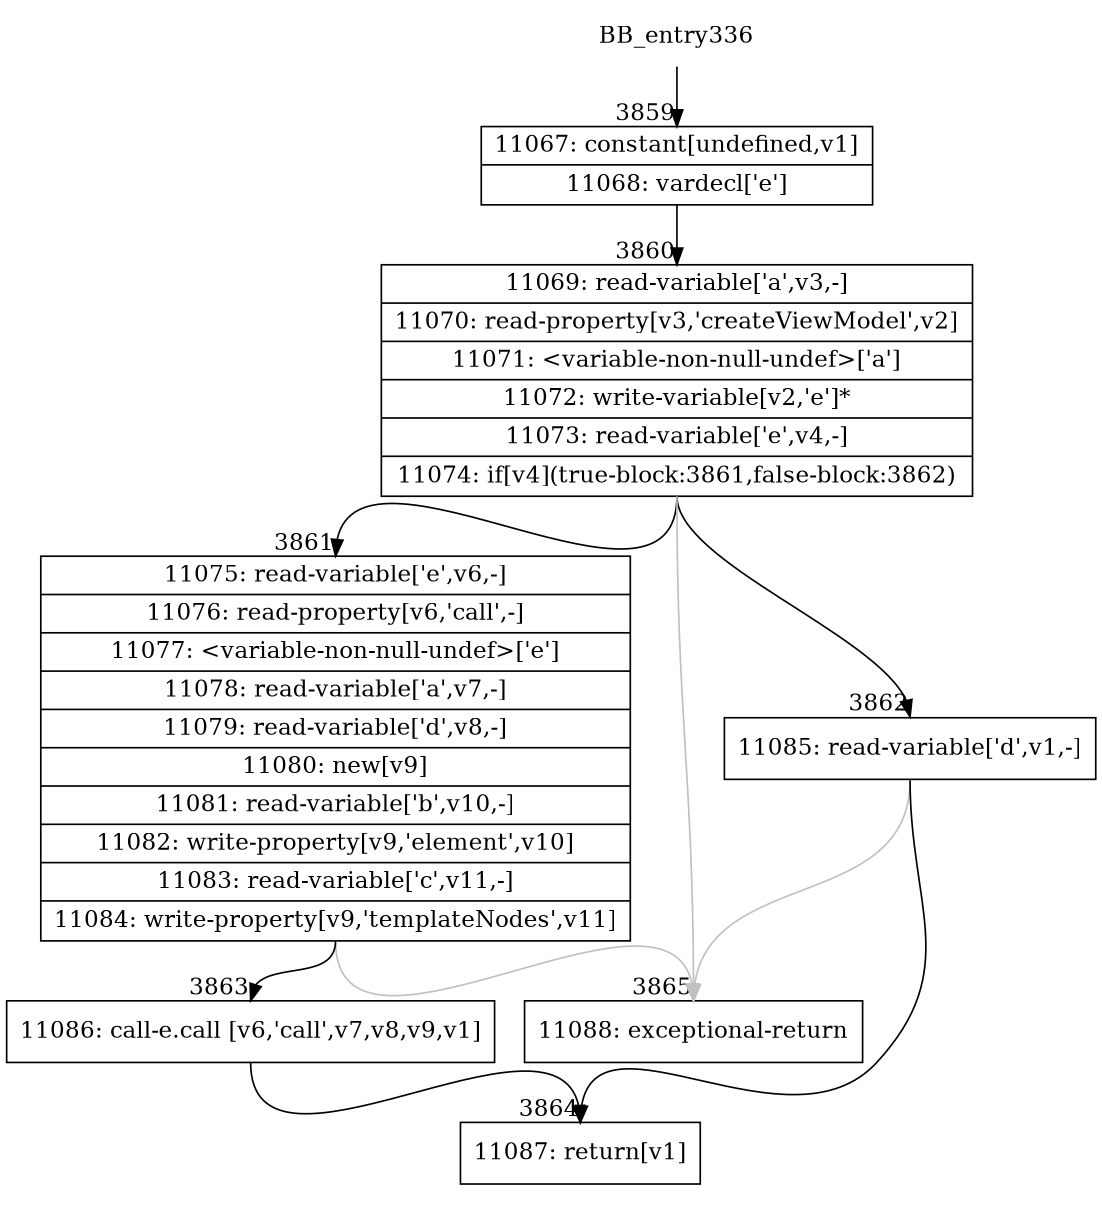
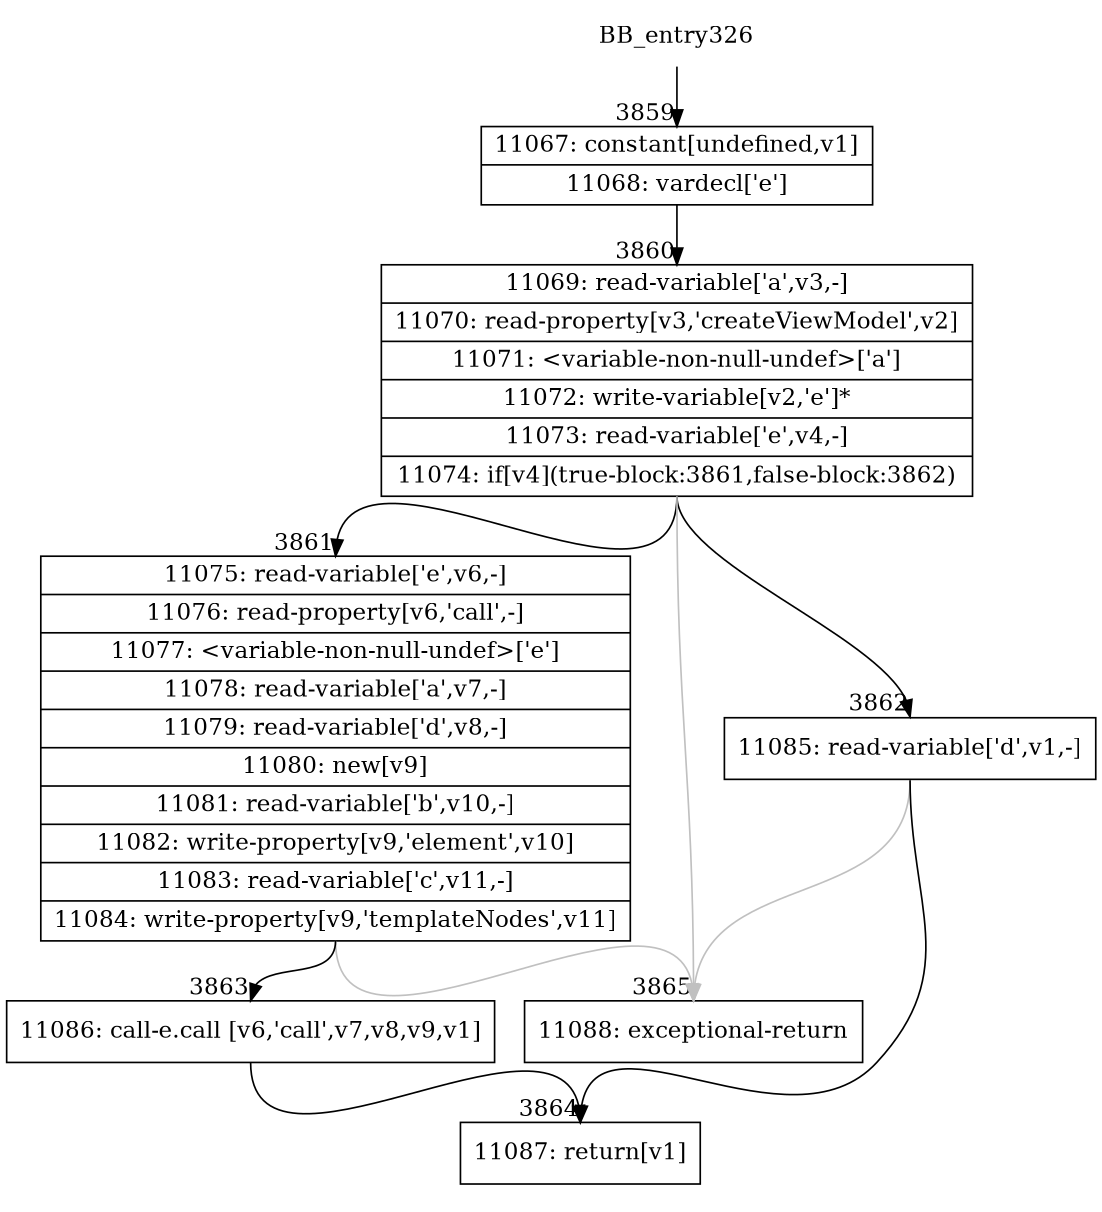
(677, 37) -> (677, 37)
